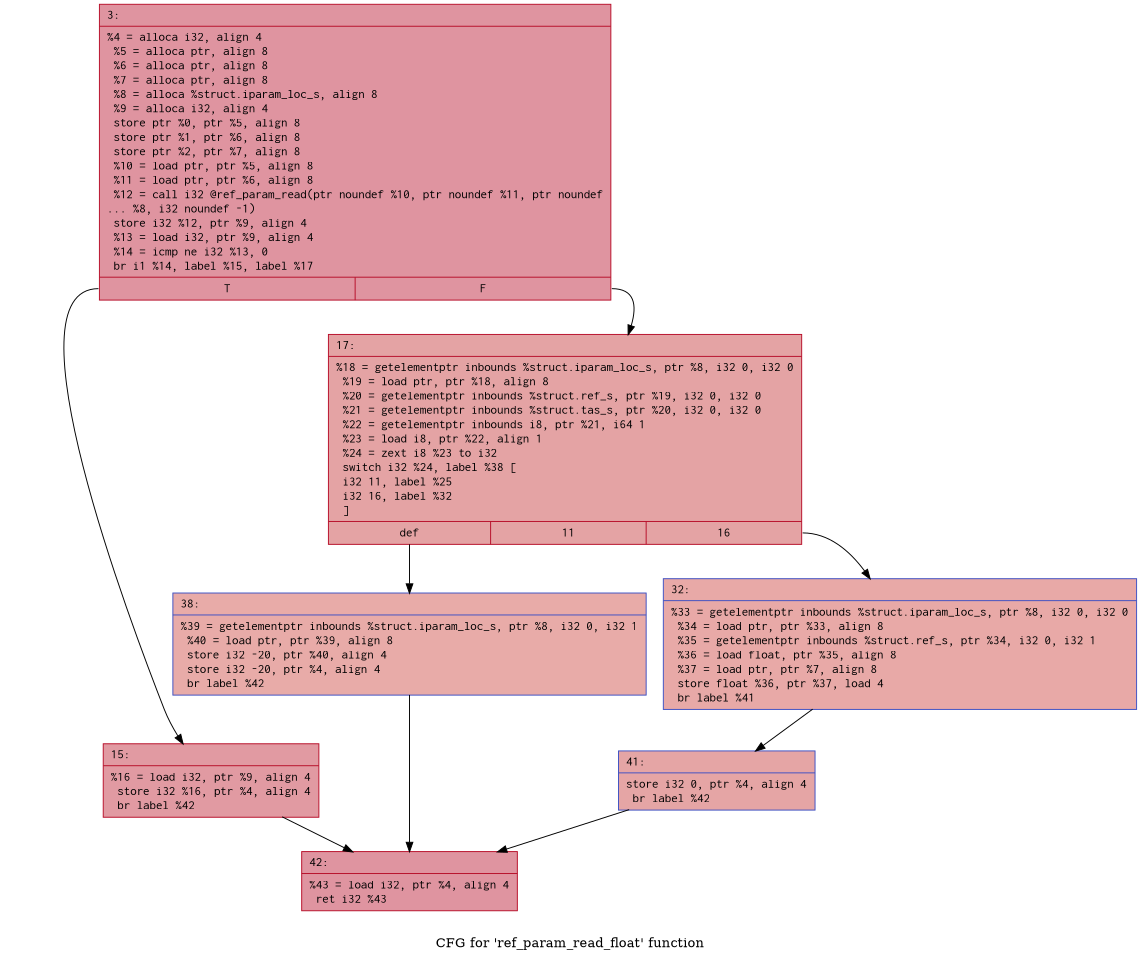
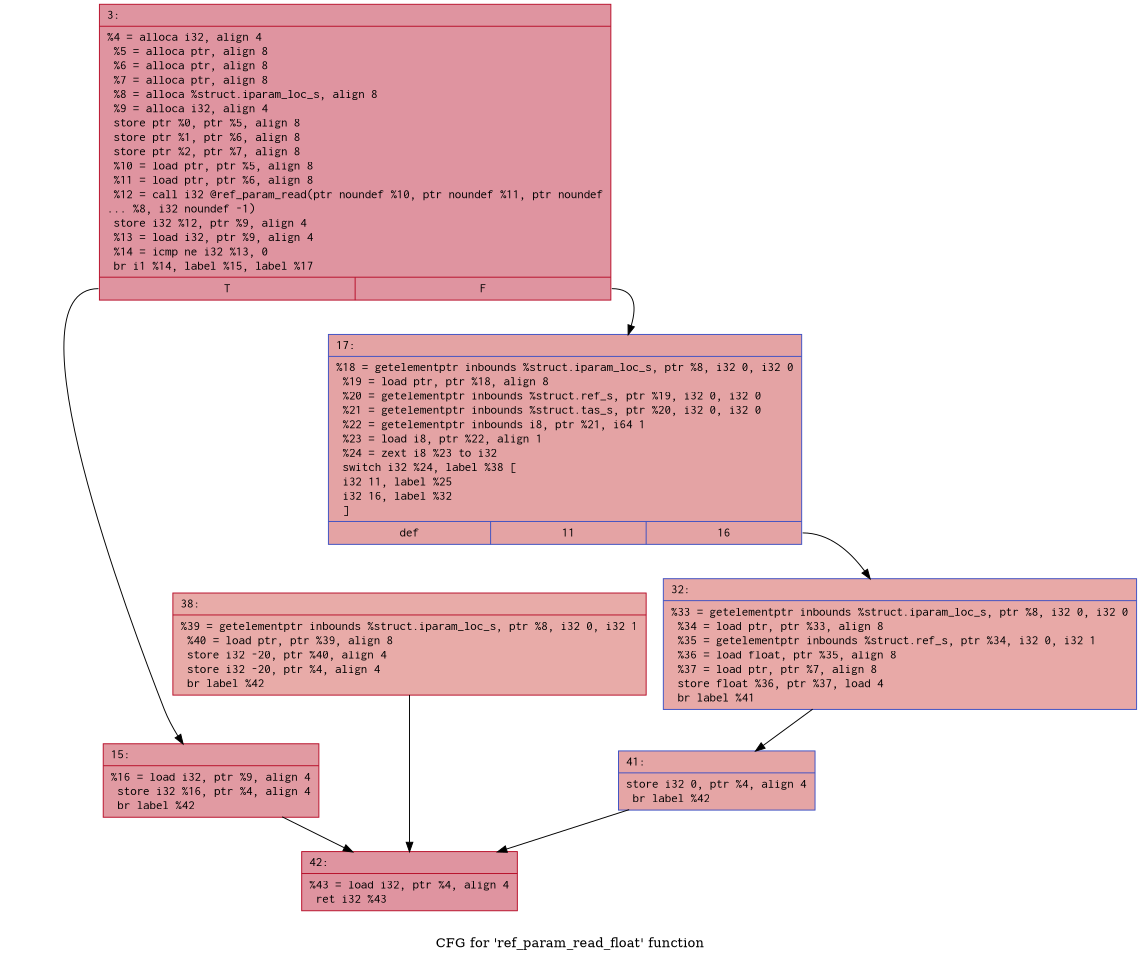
(565, 439) -> (565, 439)
(410, 564) -> none
(410, 644) -> (410, 644)
